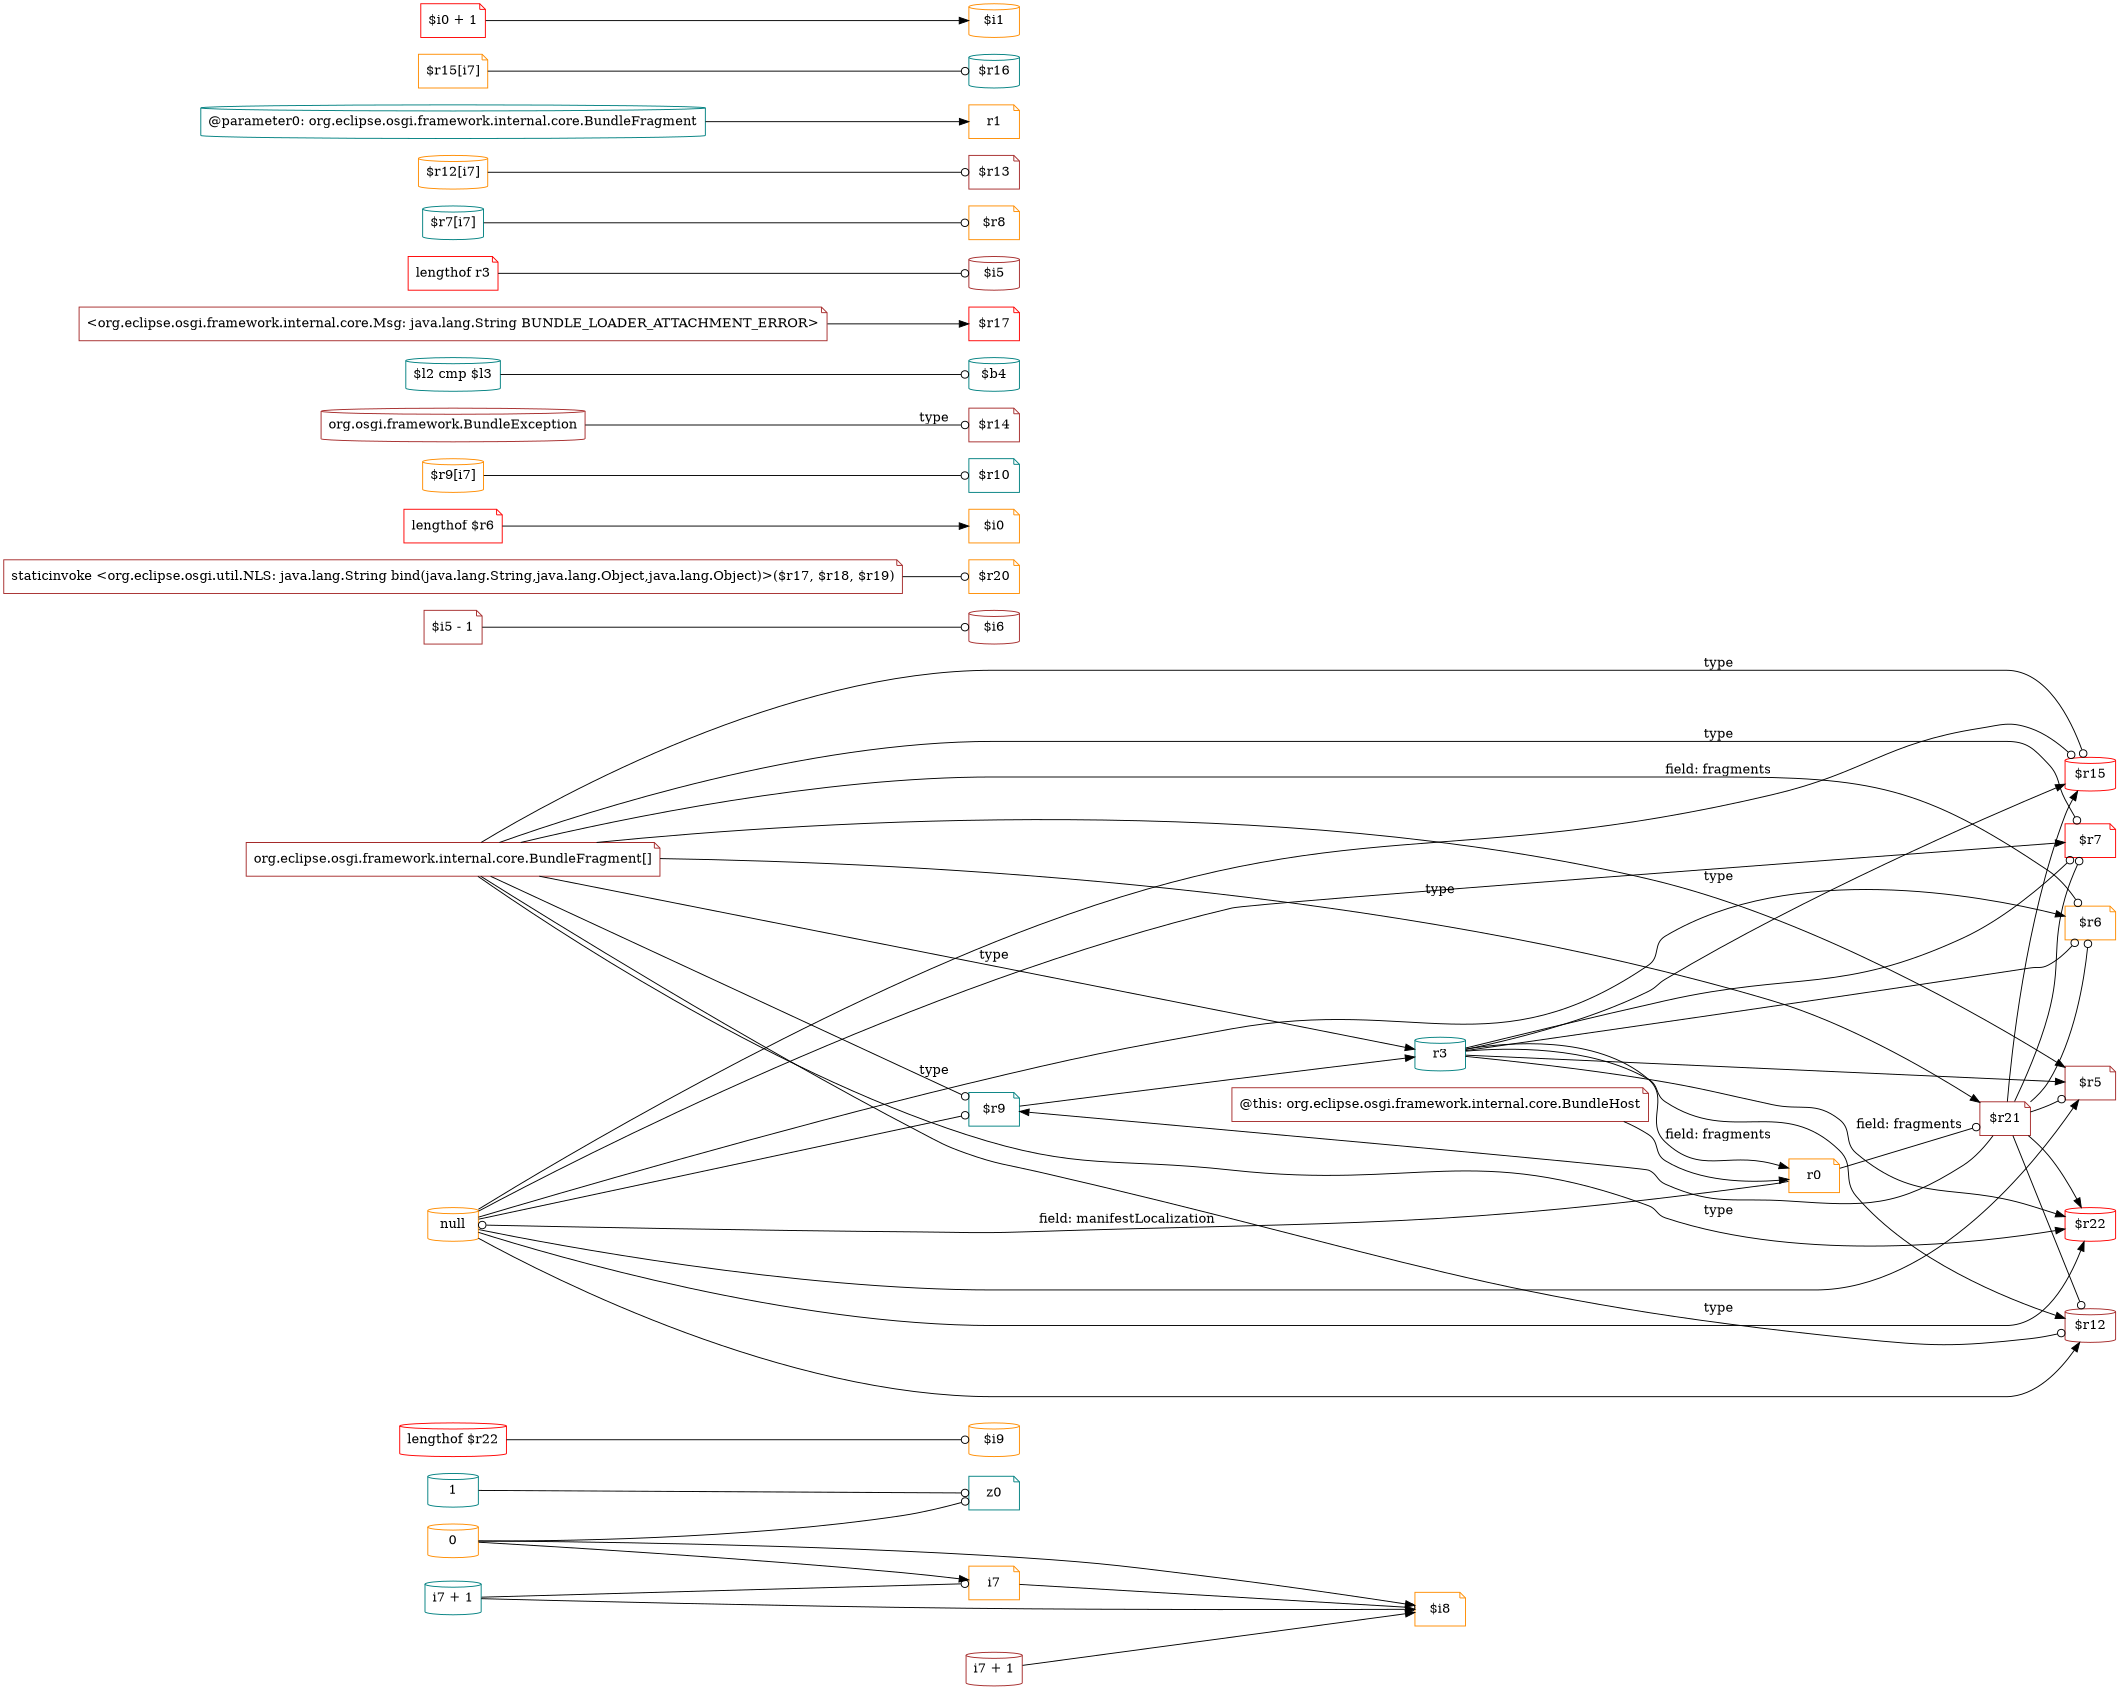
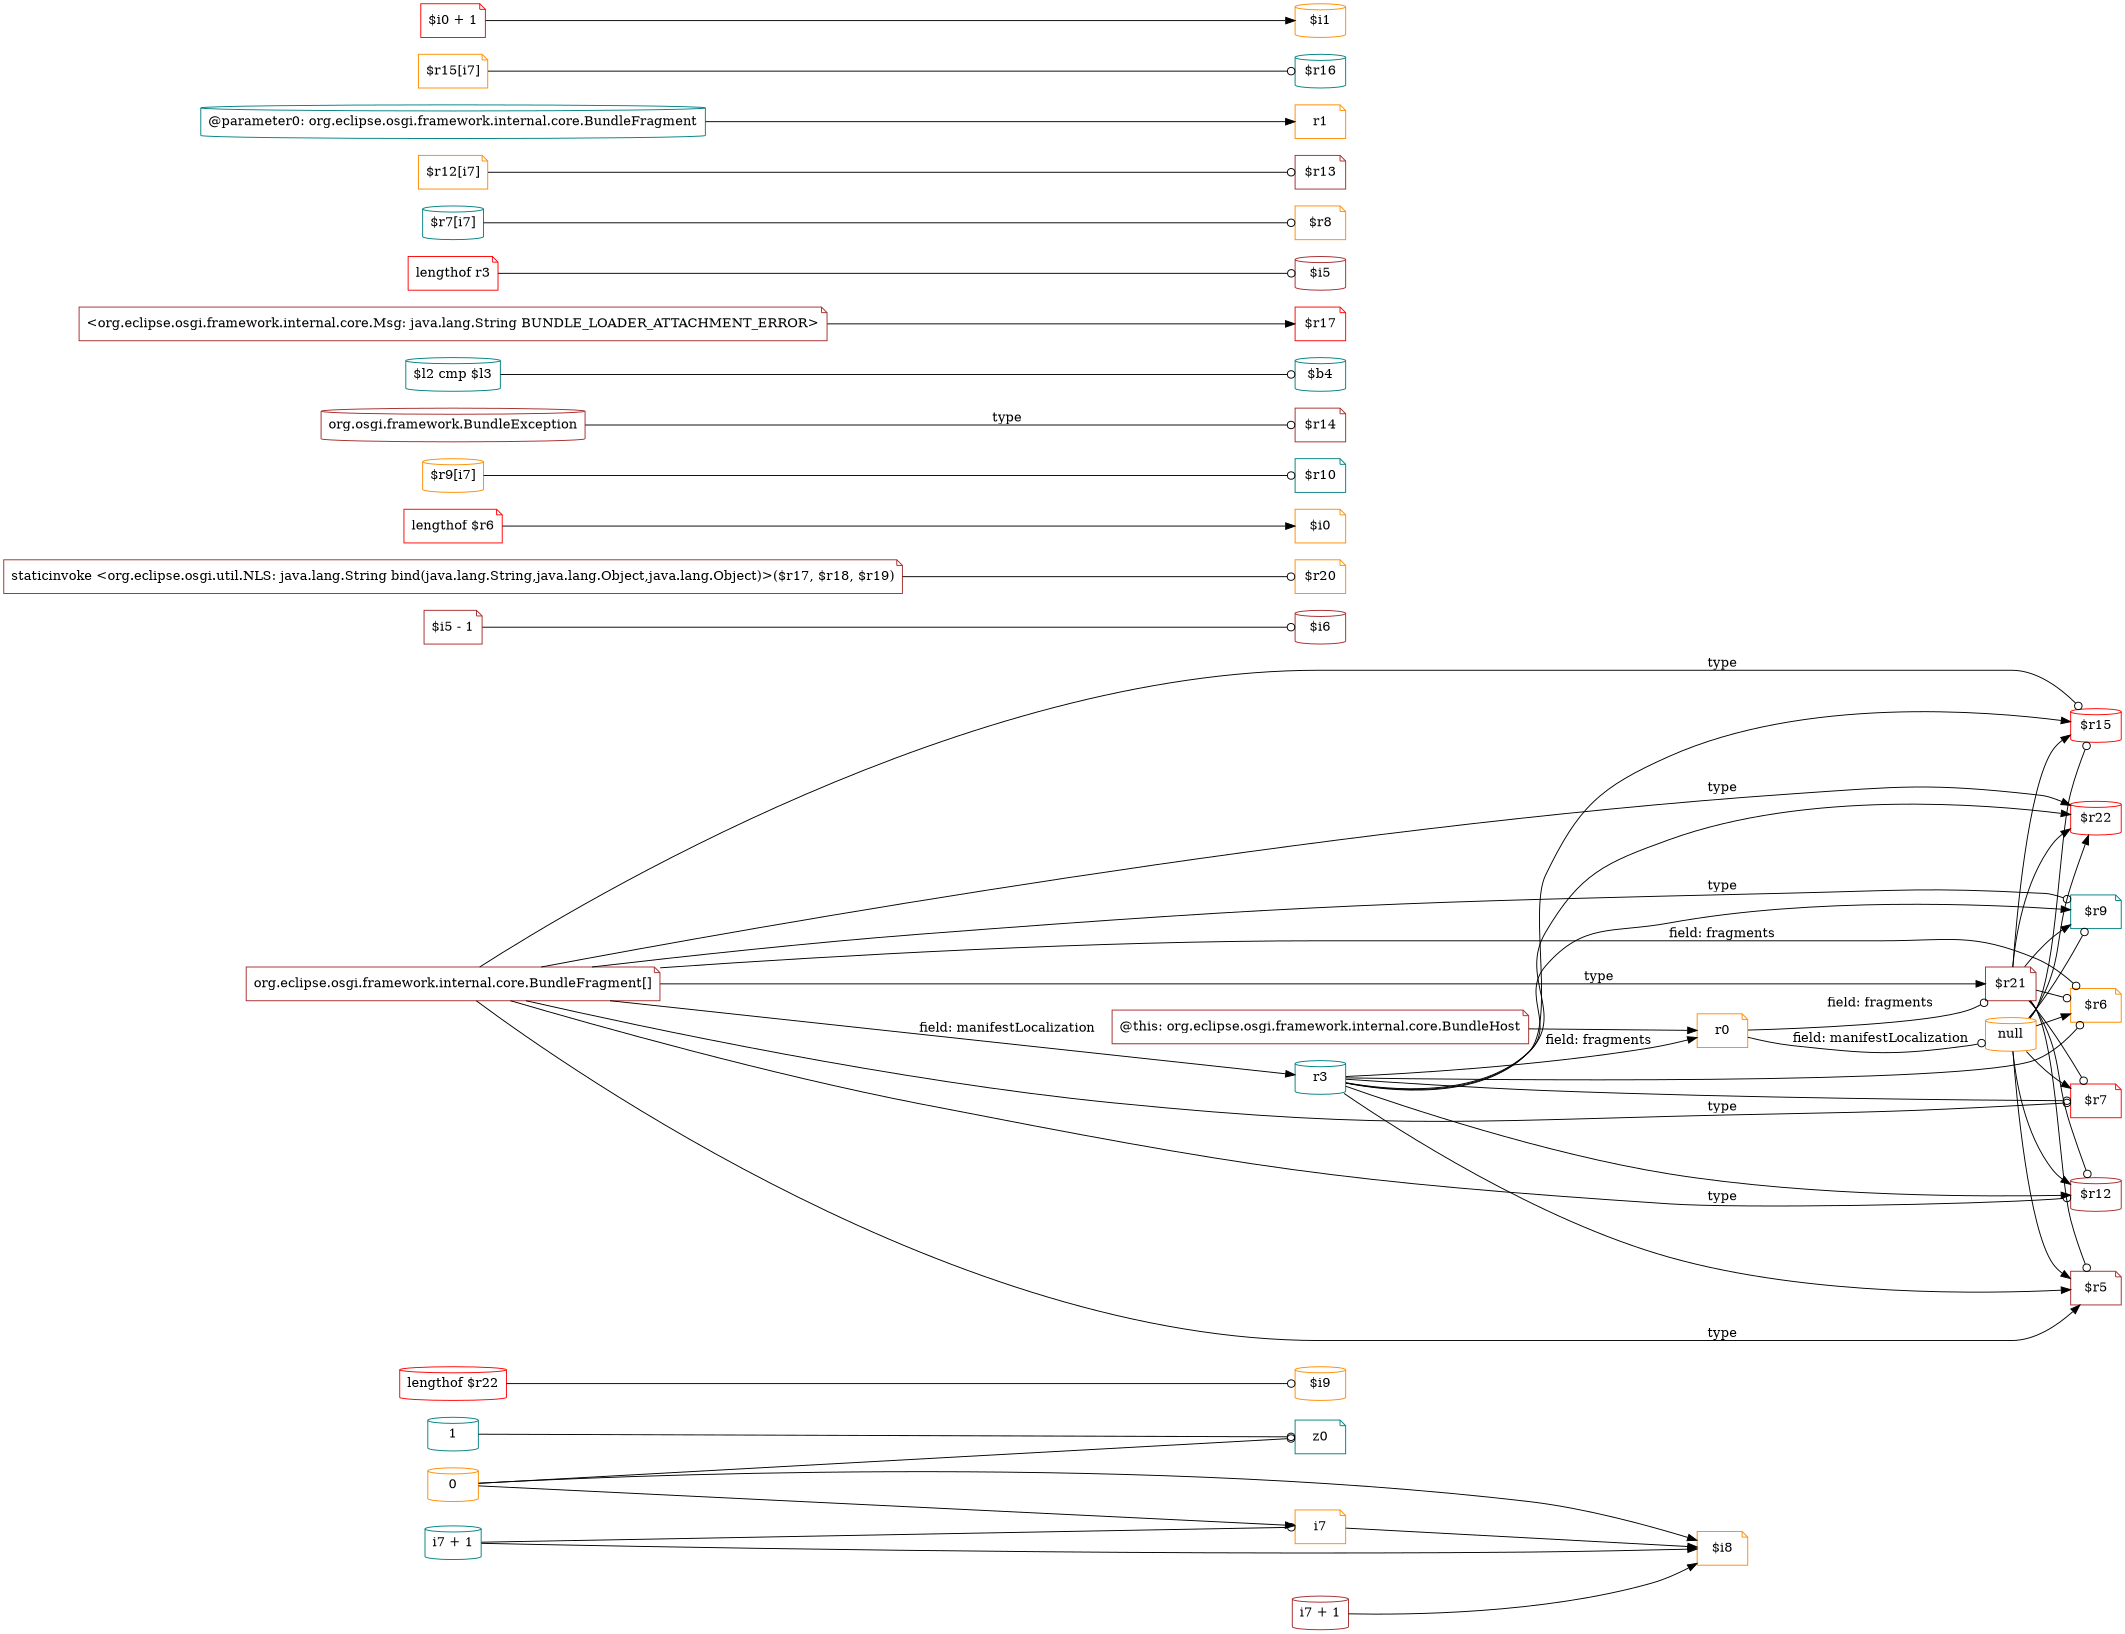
(453, 172) -> (453, 172)
(994, 955) -> (1007, 1028)
(1212, 1082) -> (1656, 925)
(1213, 1596) -> (1517, 1537)
